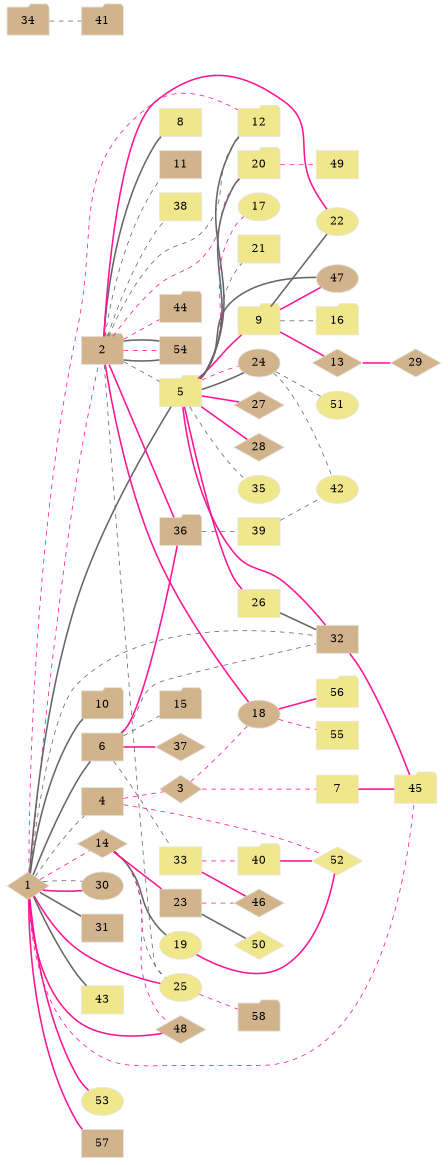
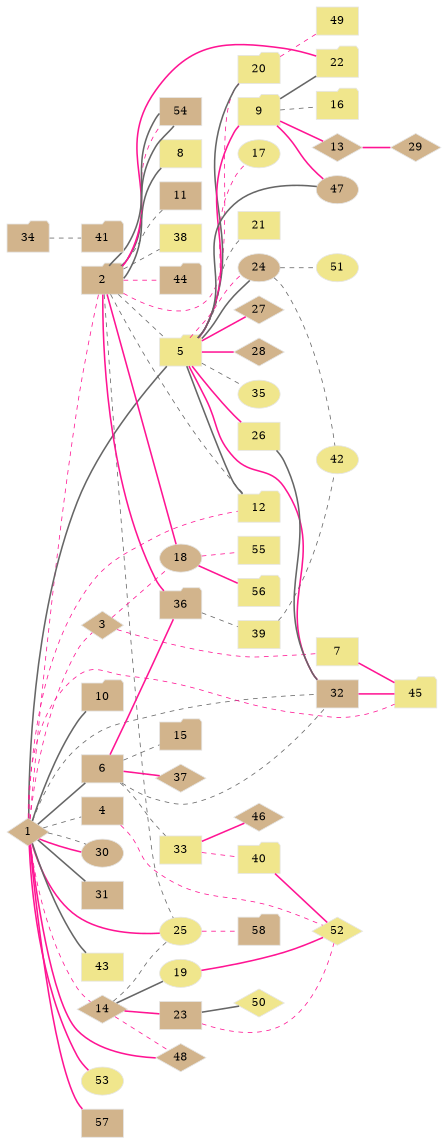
(337, 222) -> (337, 63)
(144, 795) -> (47, 726)
(218, 903) -> (289, 1020)
